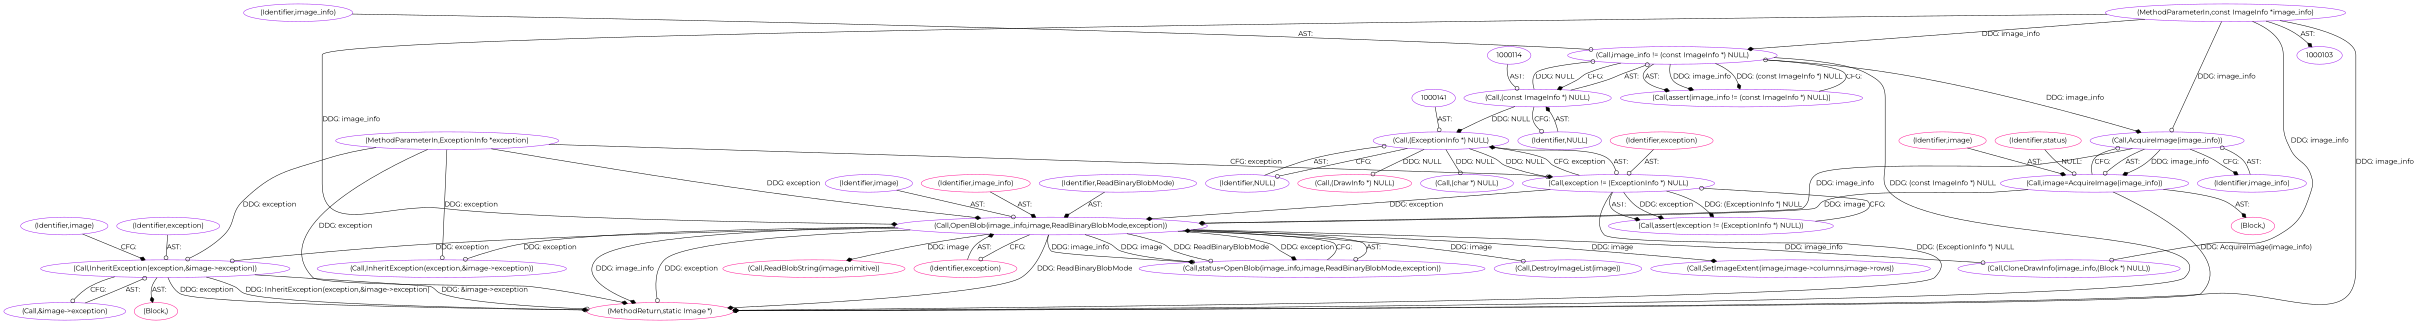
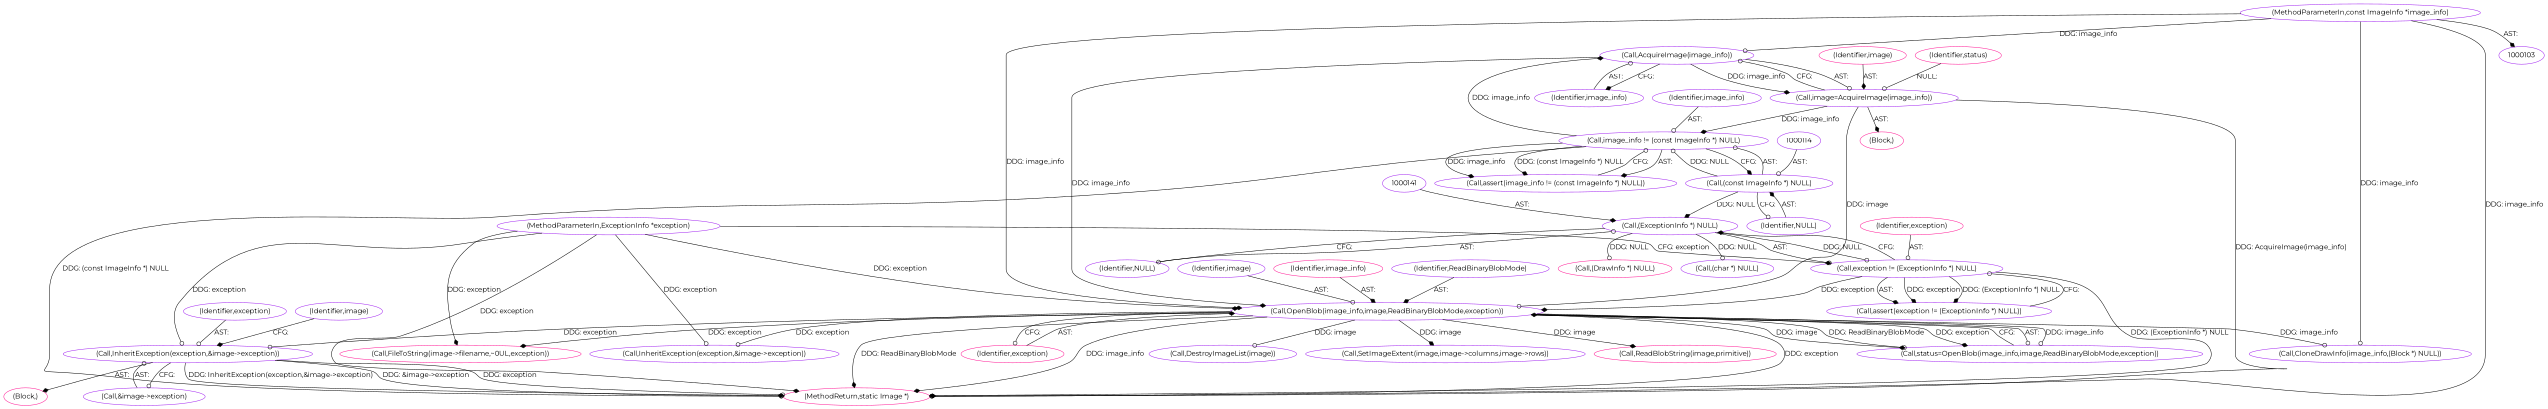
(1949, 34) -> (1767, 119)
(1437, 117) -> (1514, 208)
(1580, 162) -> (1887, 247)
none -> (460, 354)
